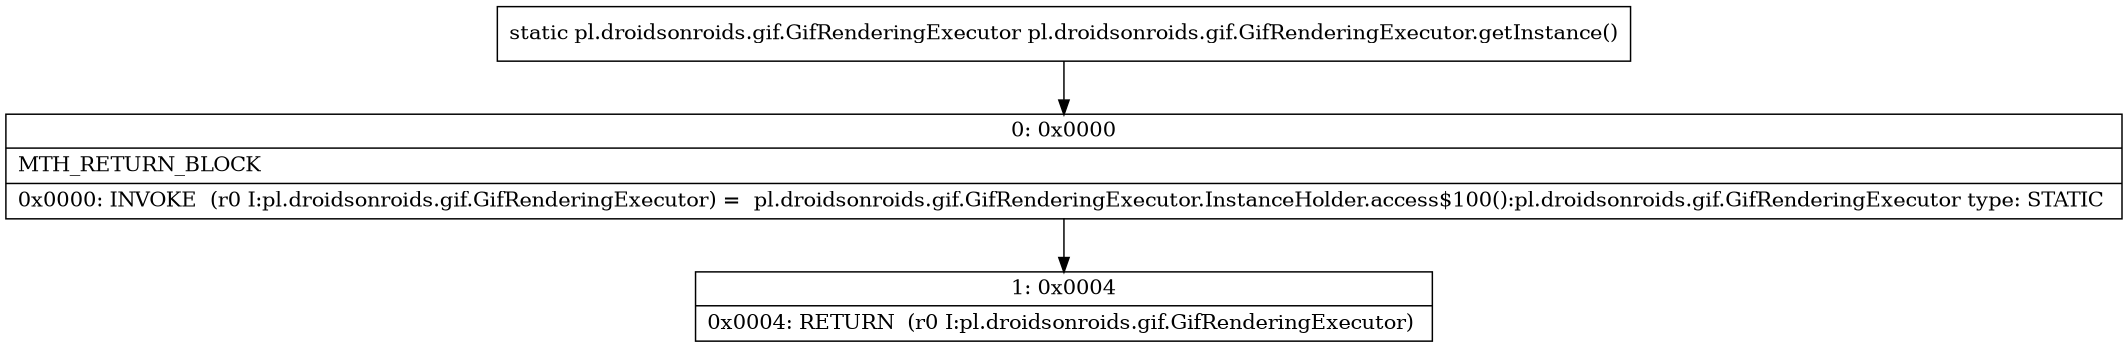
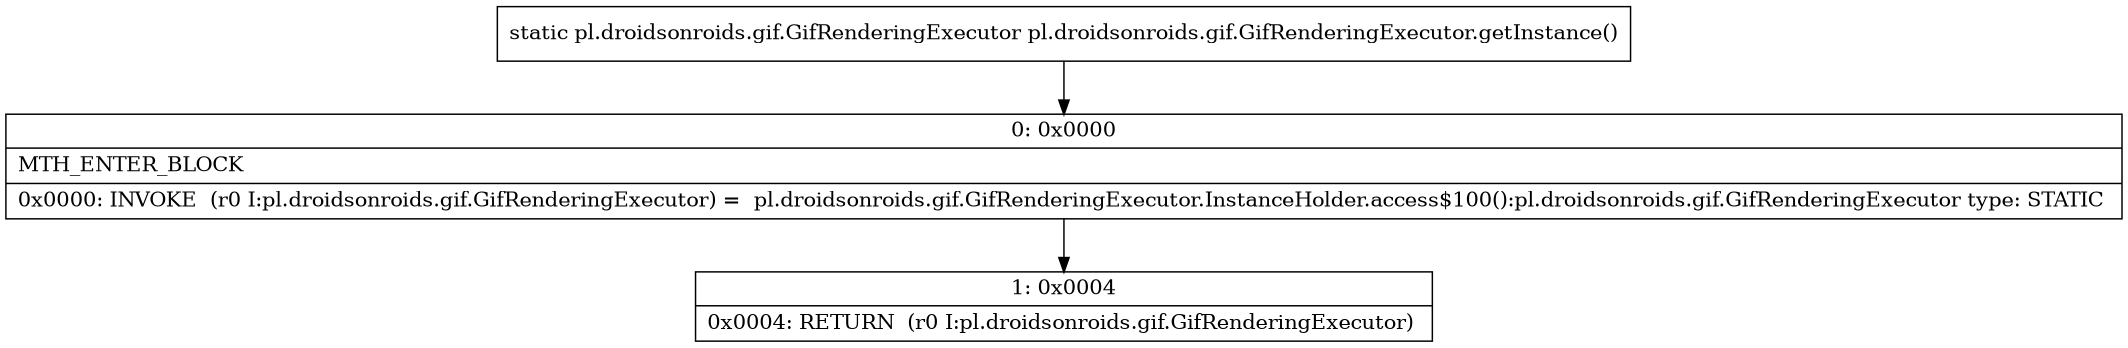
(140, 165) -> (131, 165)
